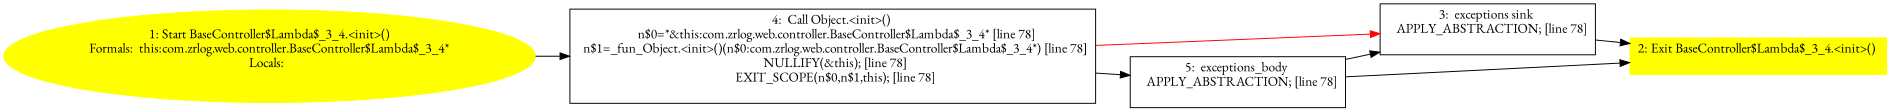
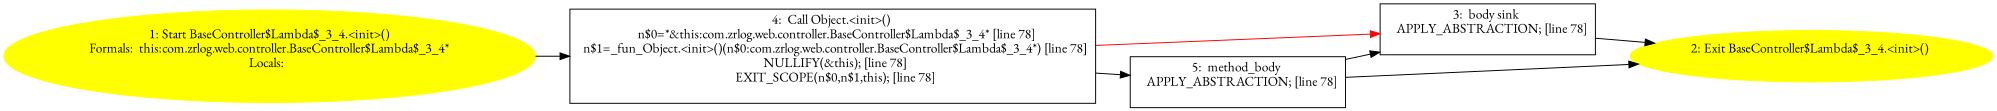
(1488, 29) -> (1488, 29)
(1758, 56) -> (1812, 56)
(1238, 82) -> (1238, 82)
